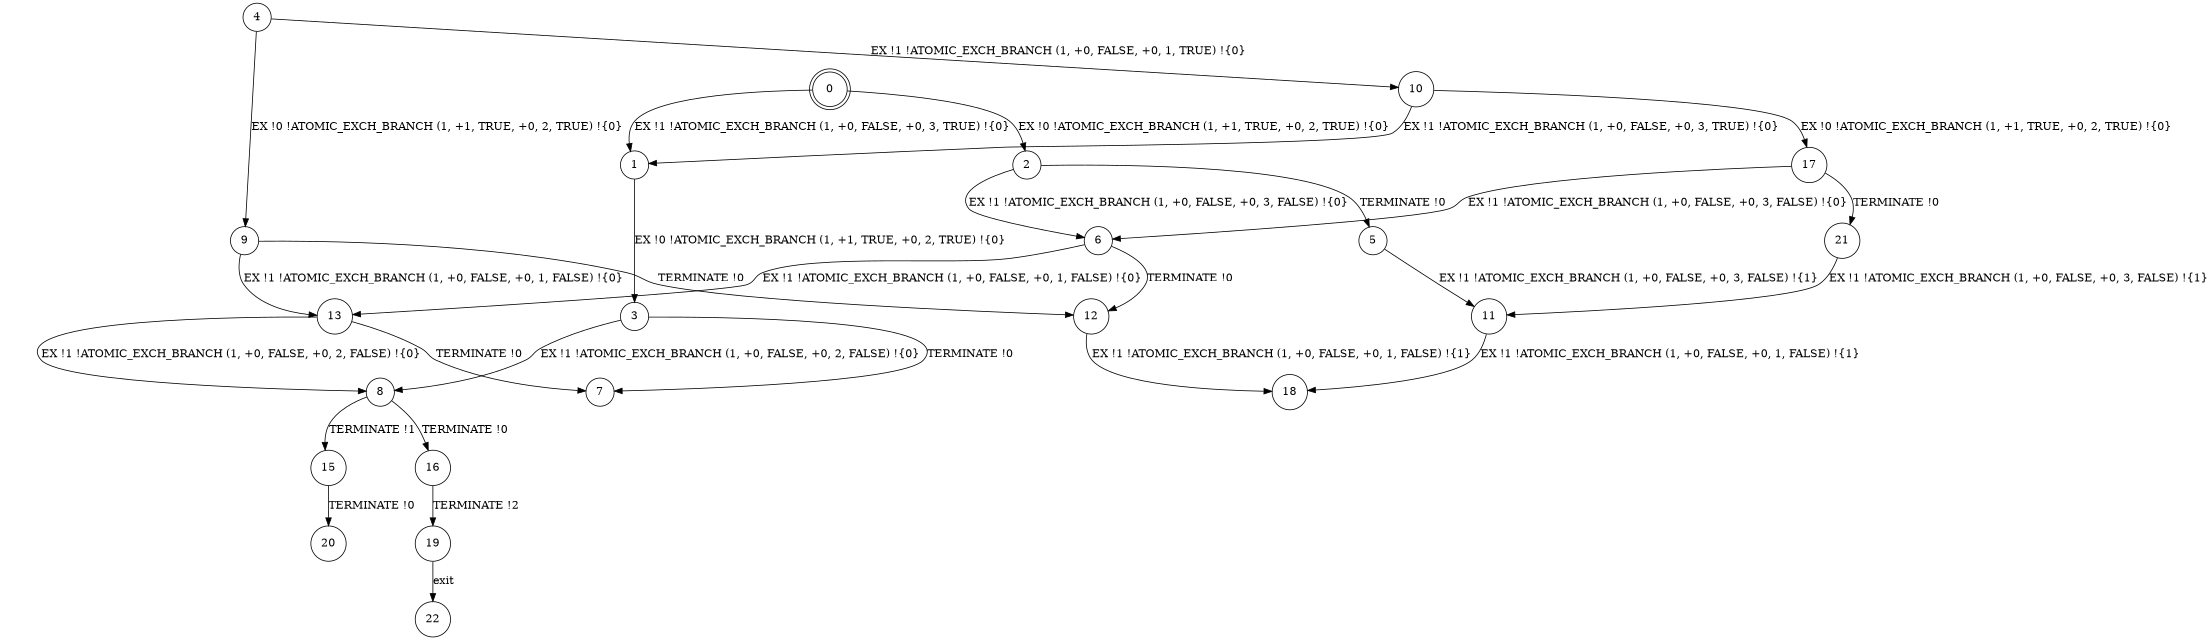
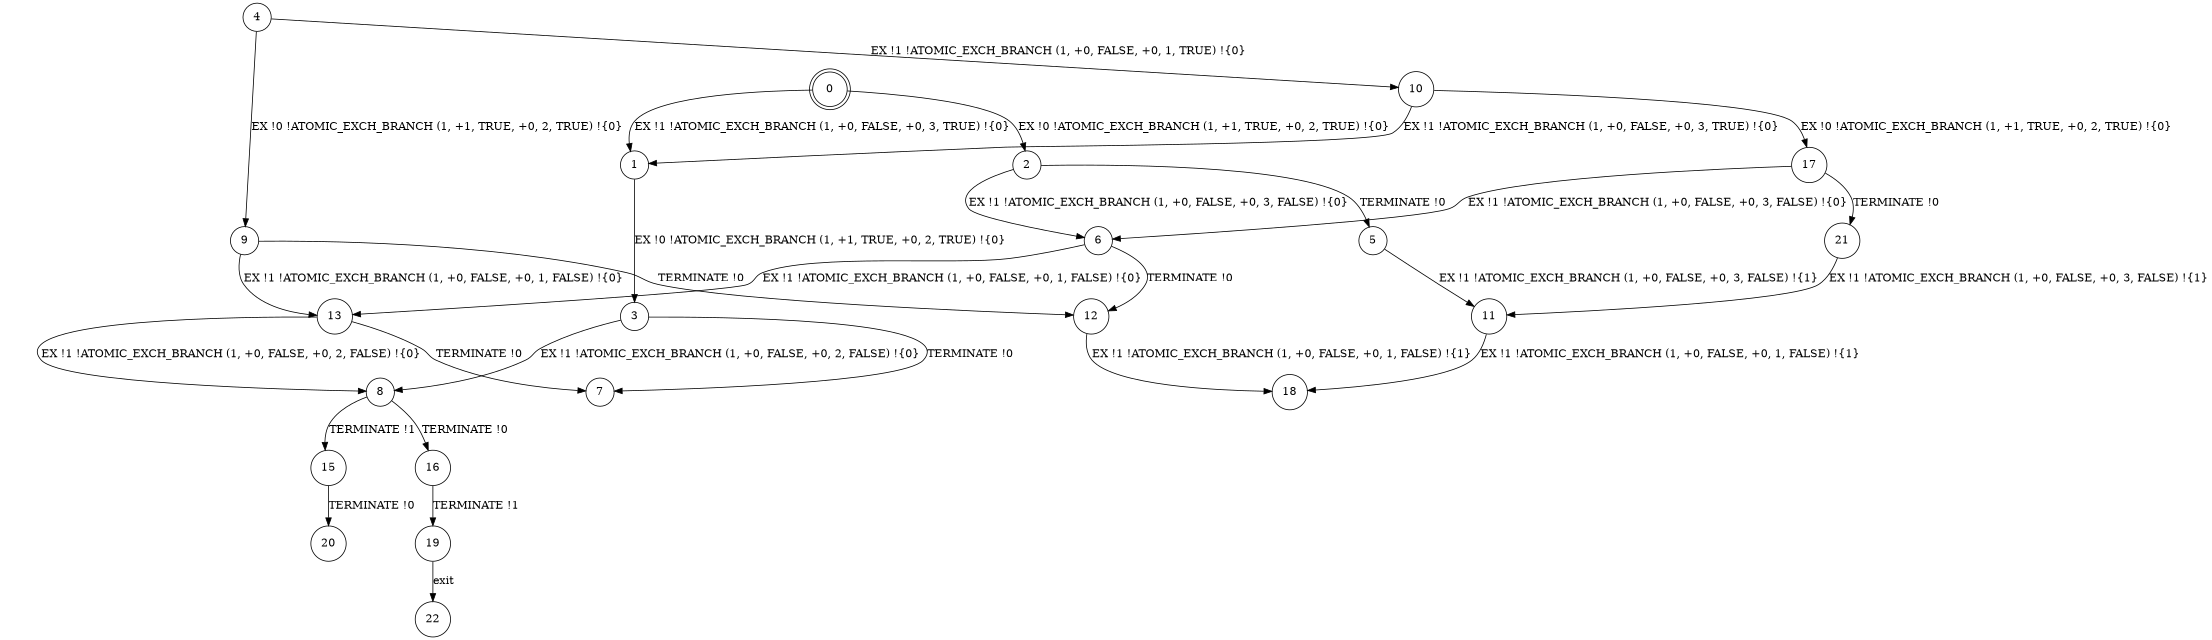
(476, 506) -> (476, 506)
